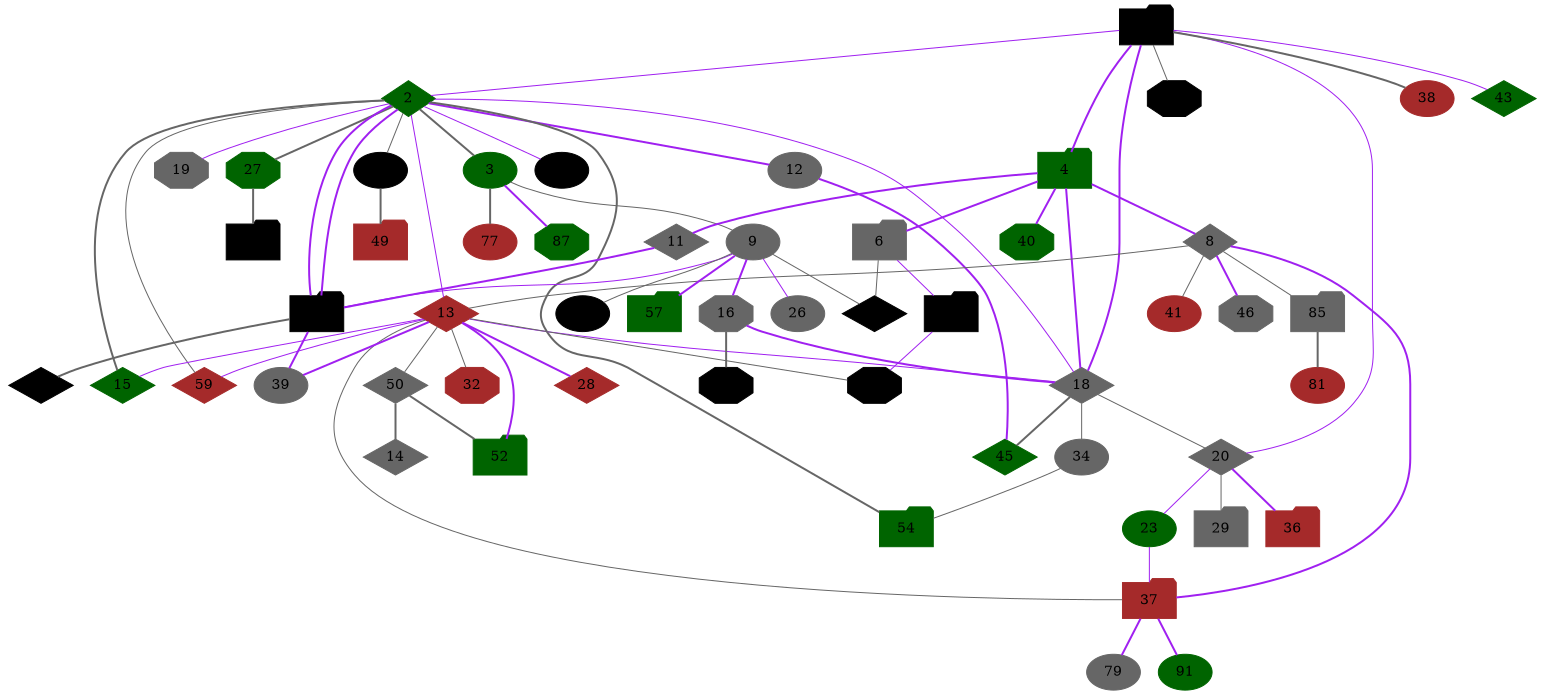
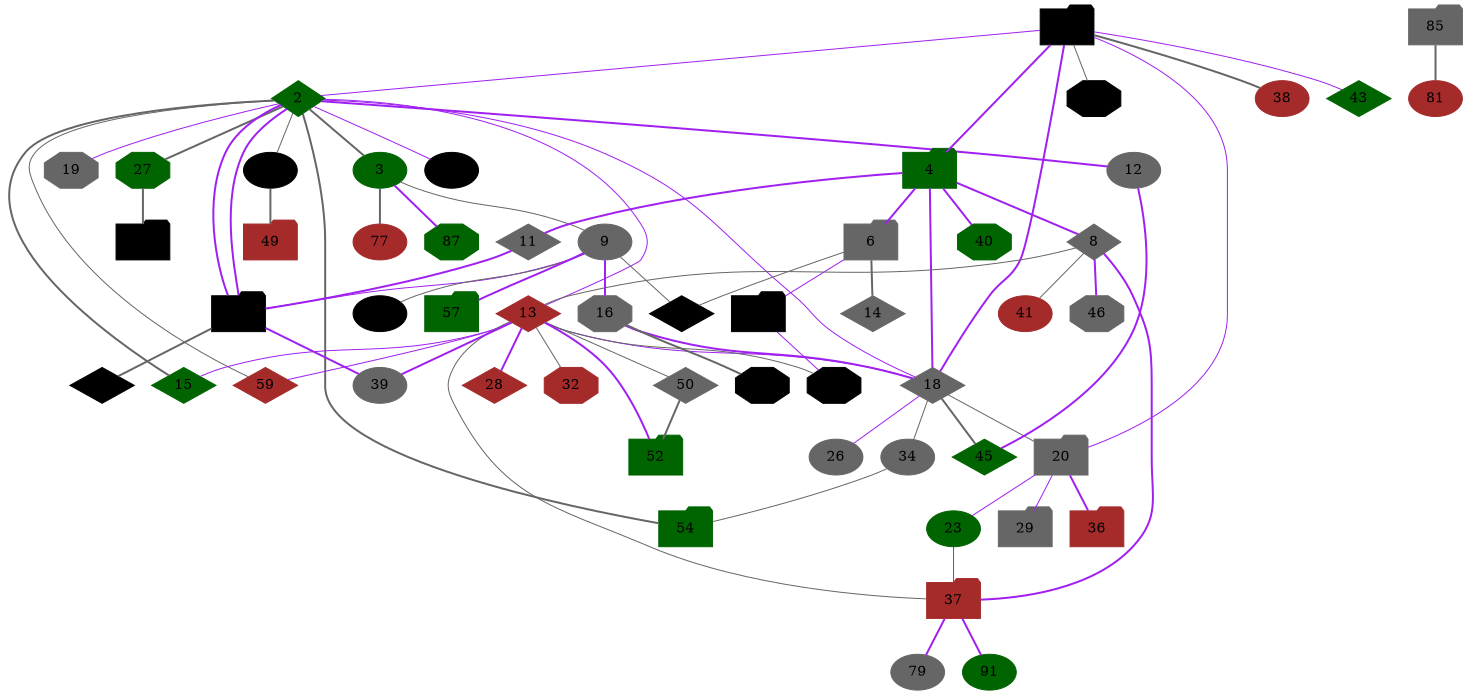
(1257, 274) -> none
(779, 284) -> (886, 420)
(396, 421) -> (872, 279)
(1221, 457) -> (1061, 457)
(1221, 493) -> (1043, 493)
